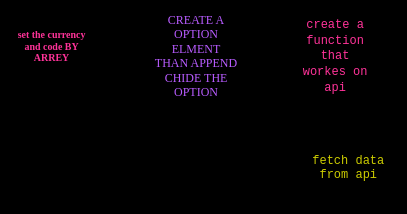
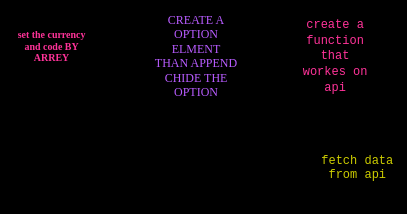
(349, 167) -> (358, 167)
